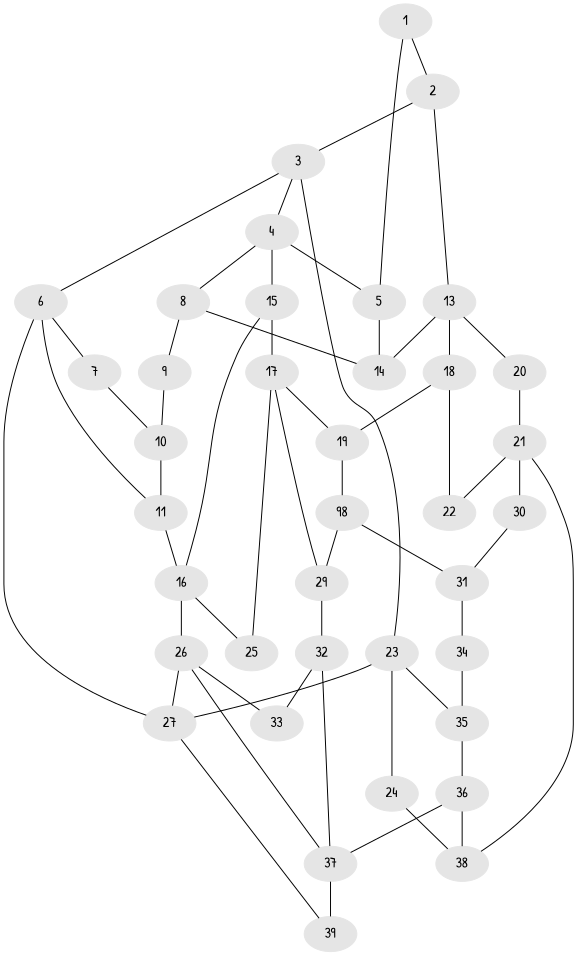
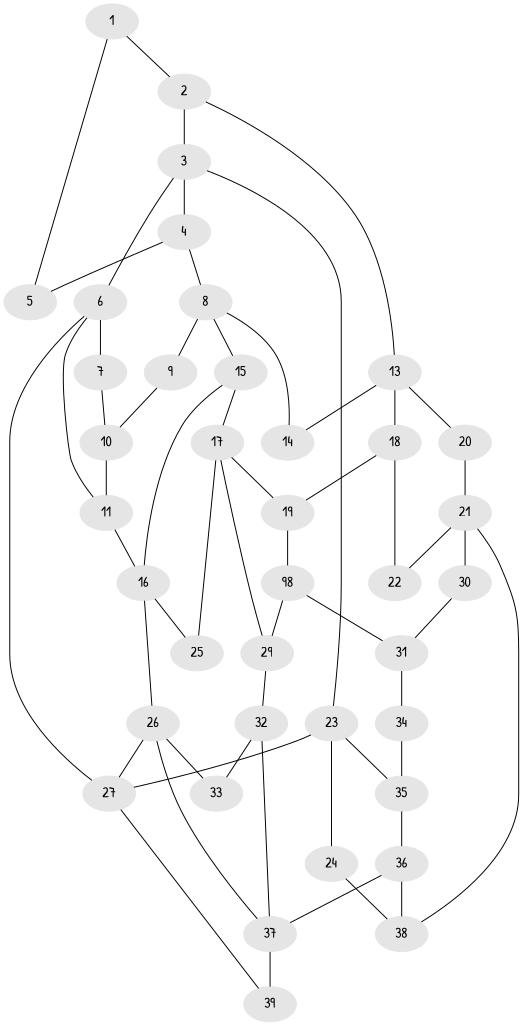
(272, 267) -> (223, 337)
(379, 337) -> none
